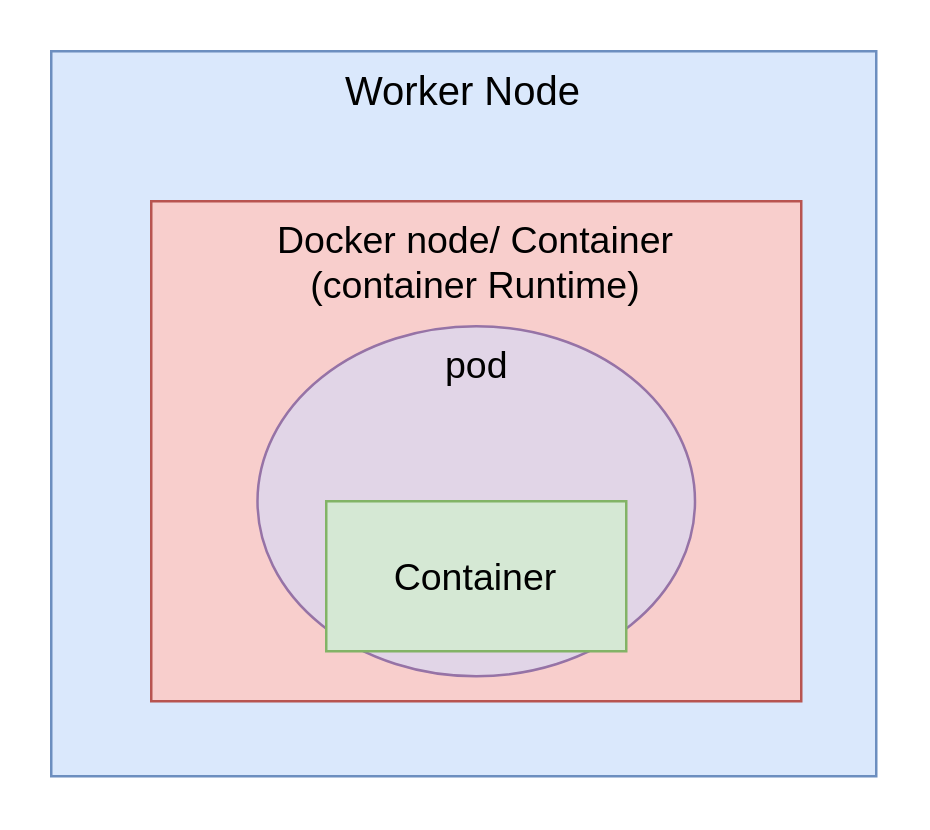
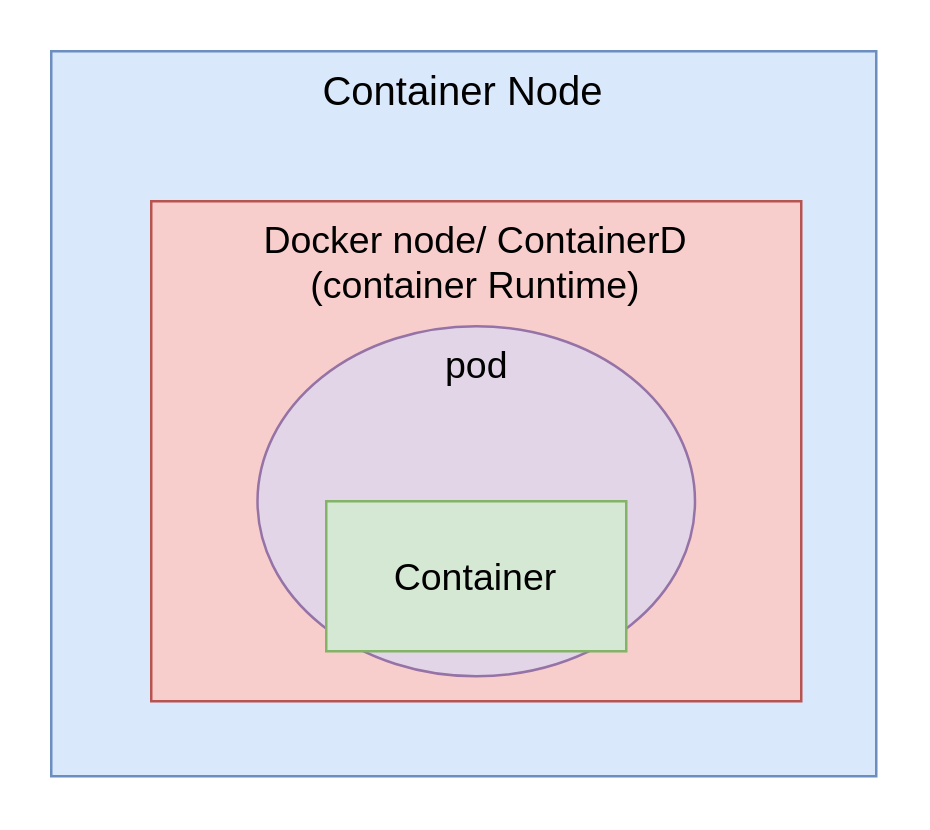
(464, 93) -> (464, 93)
(476, 264) -> (476, 264)
